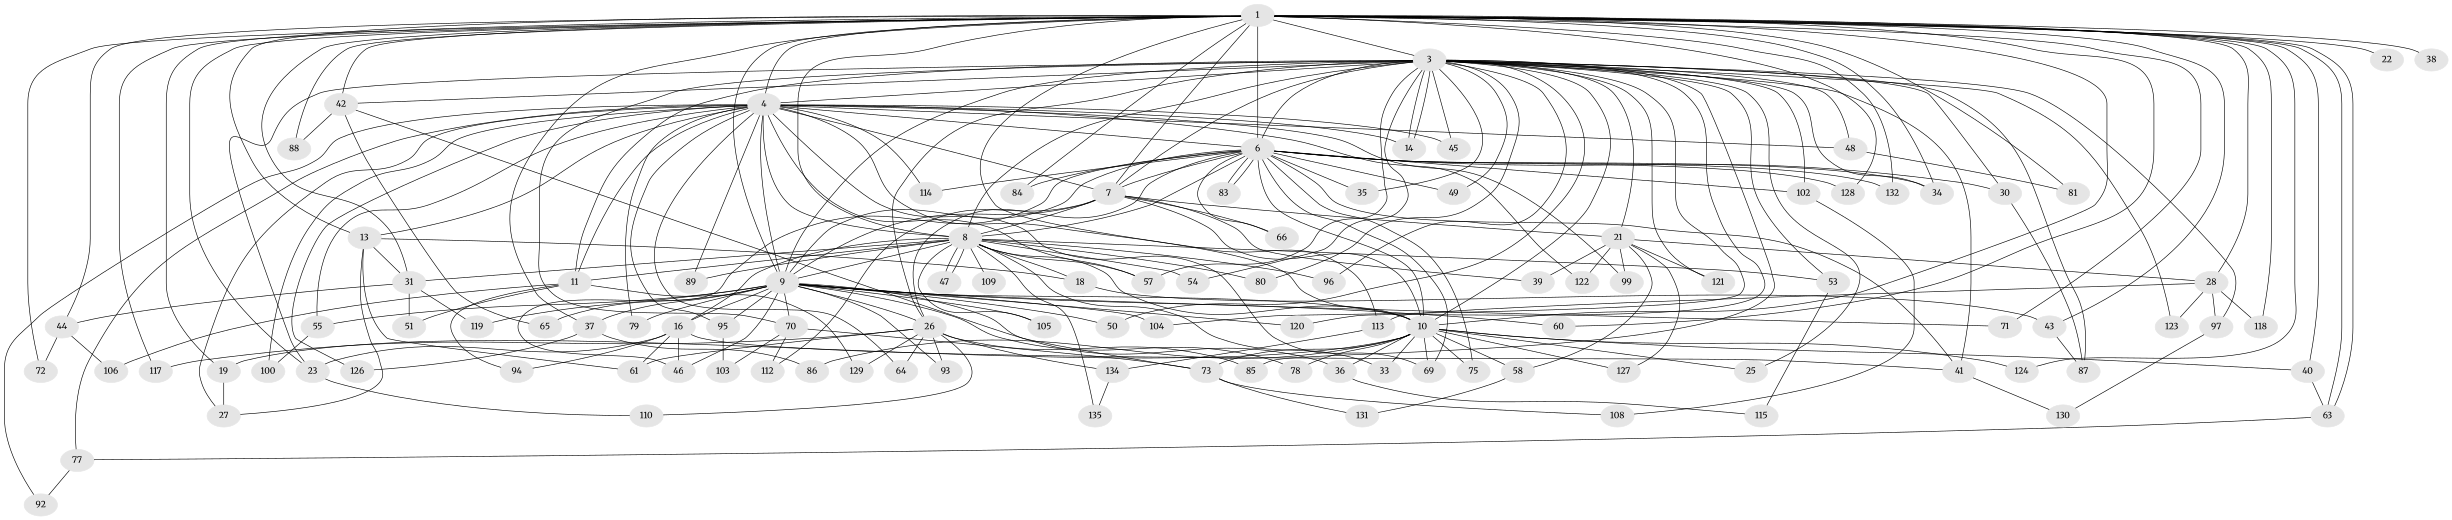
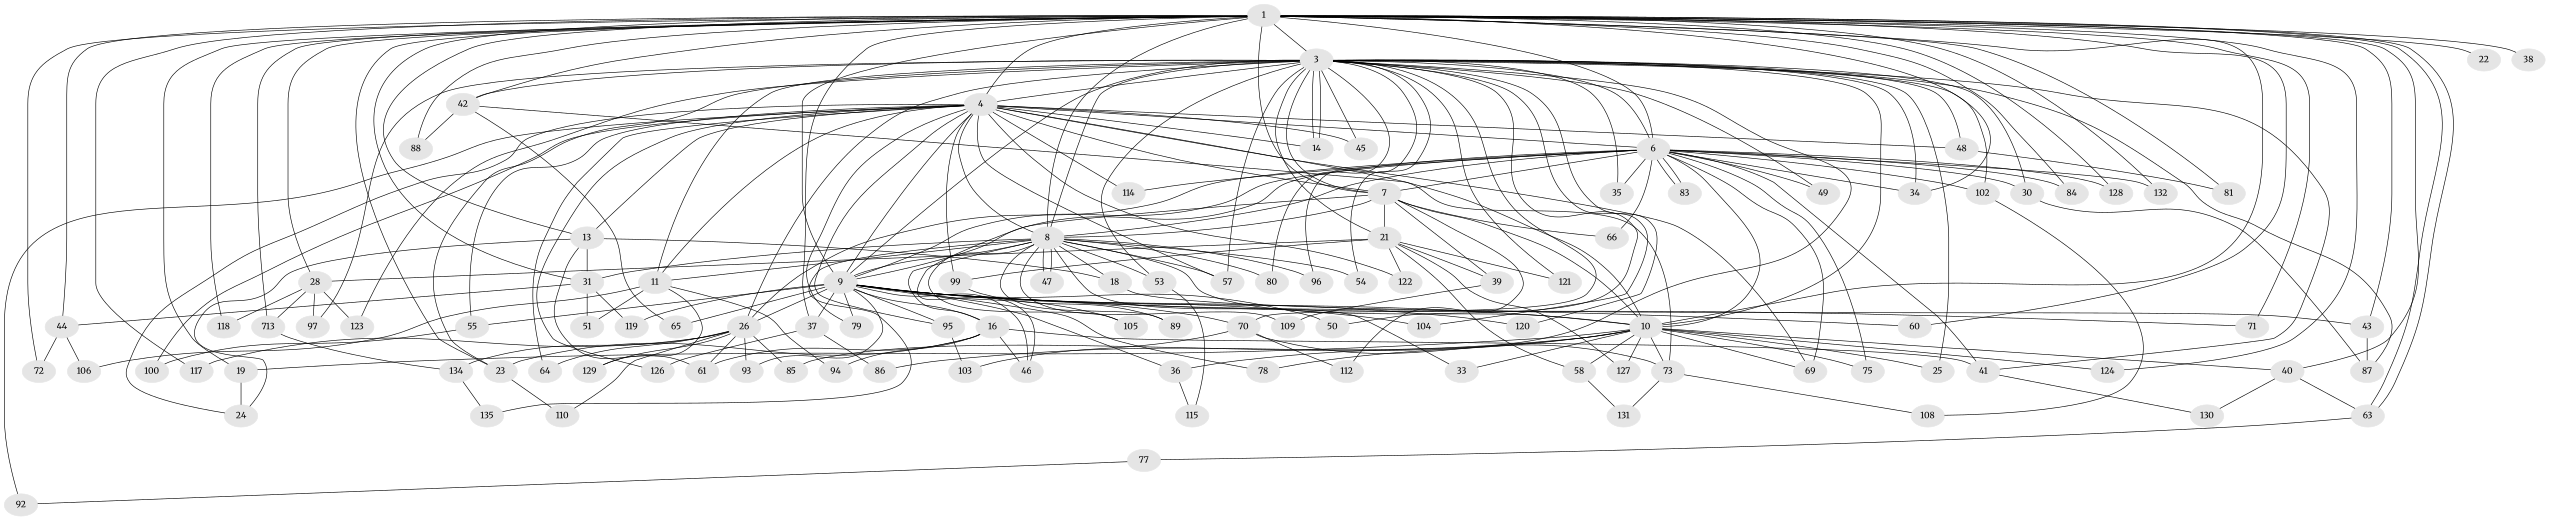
(338, 162) -> none
(727, 193) -> (1066, 304)
none -> (1390, 301)
(1378, 327) -> (268, 327)
(2140, 371) -> (2247, 394)
(224, 416) -> (241, 416)
